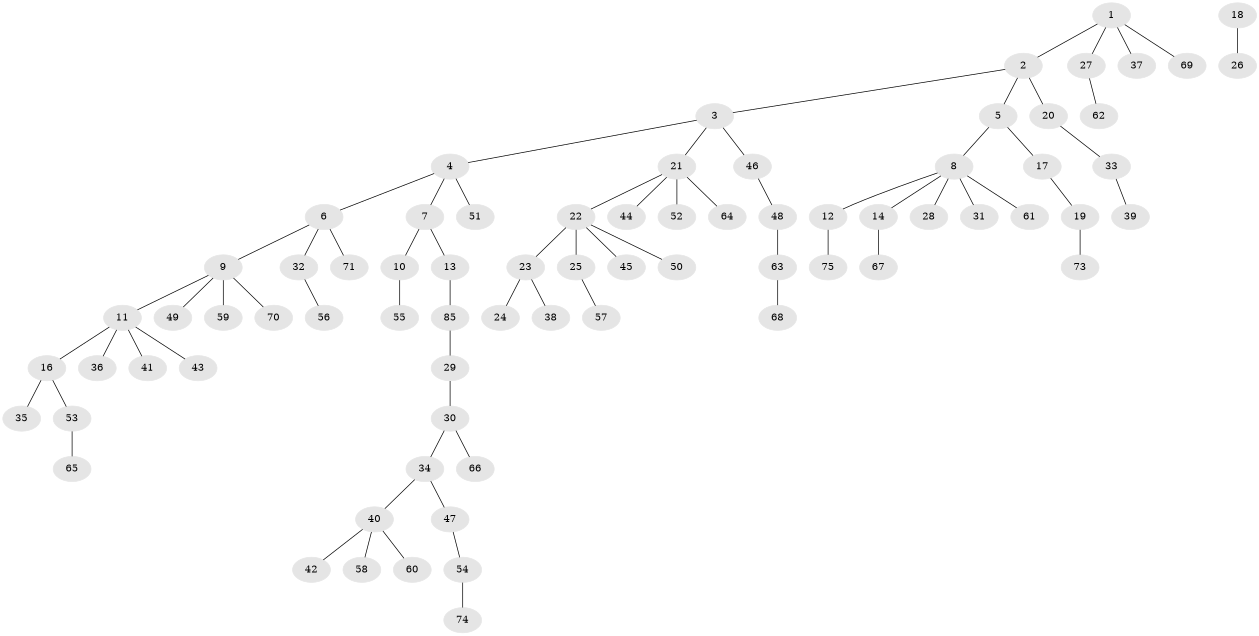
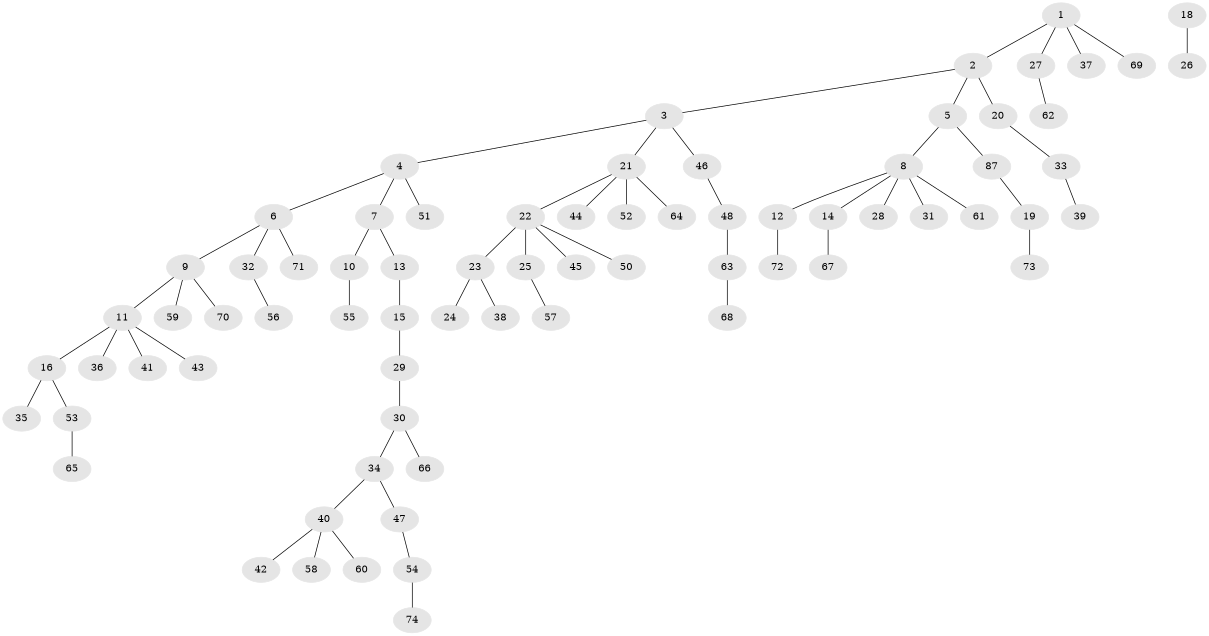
(1042, 167) -> (992, 167)
(828, 267) -> (778, 267)
(173, 318) -> none
(450, 318) -> (400, 318)
